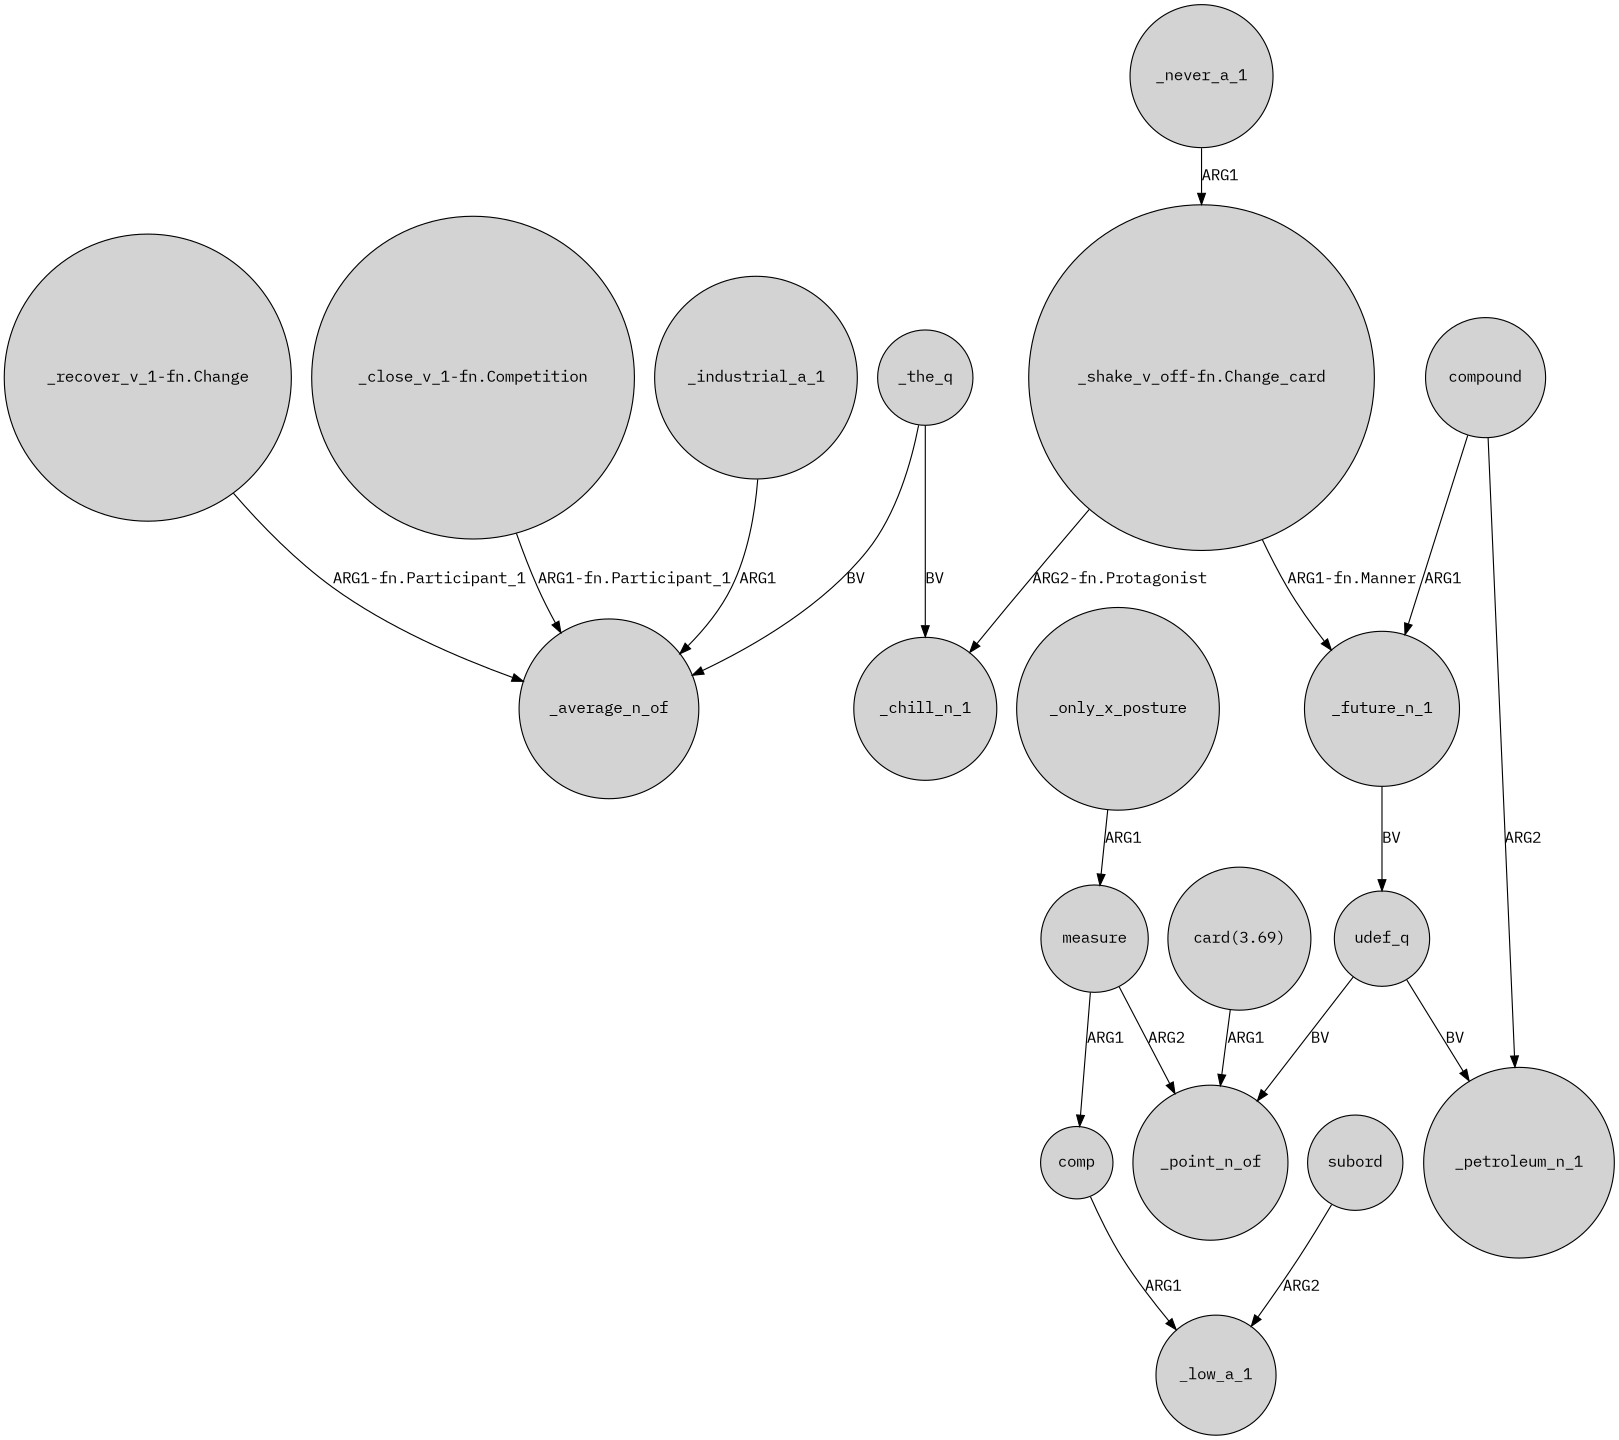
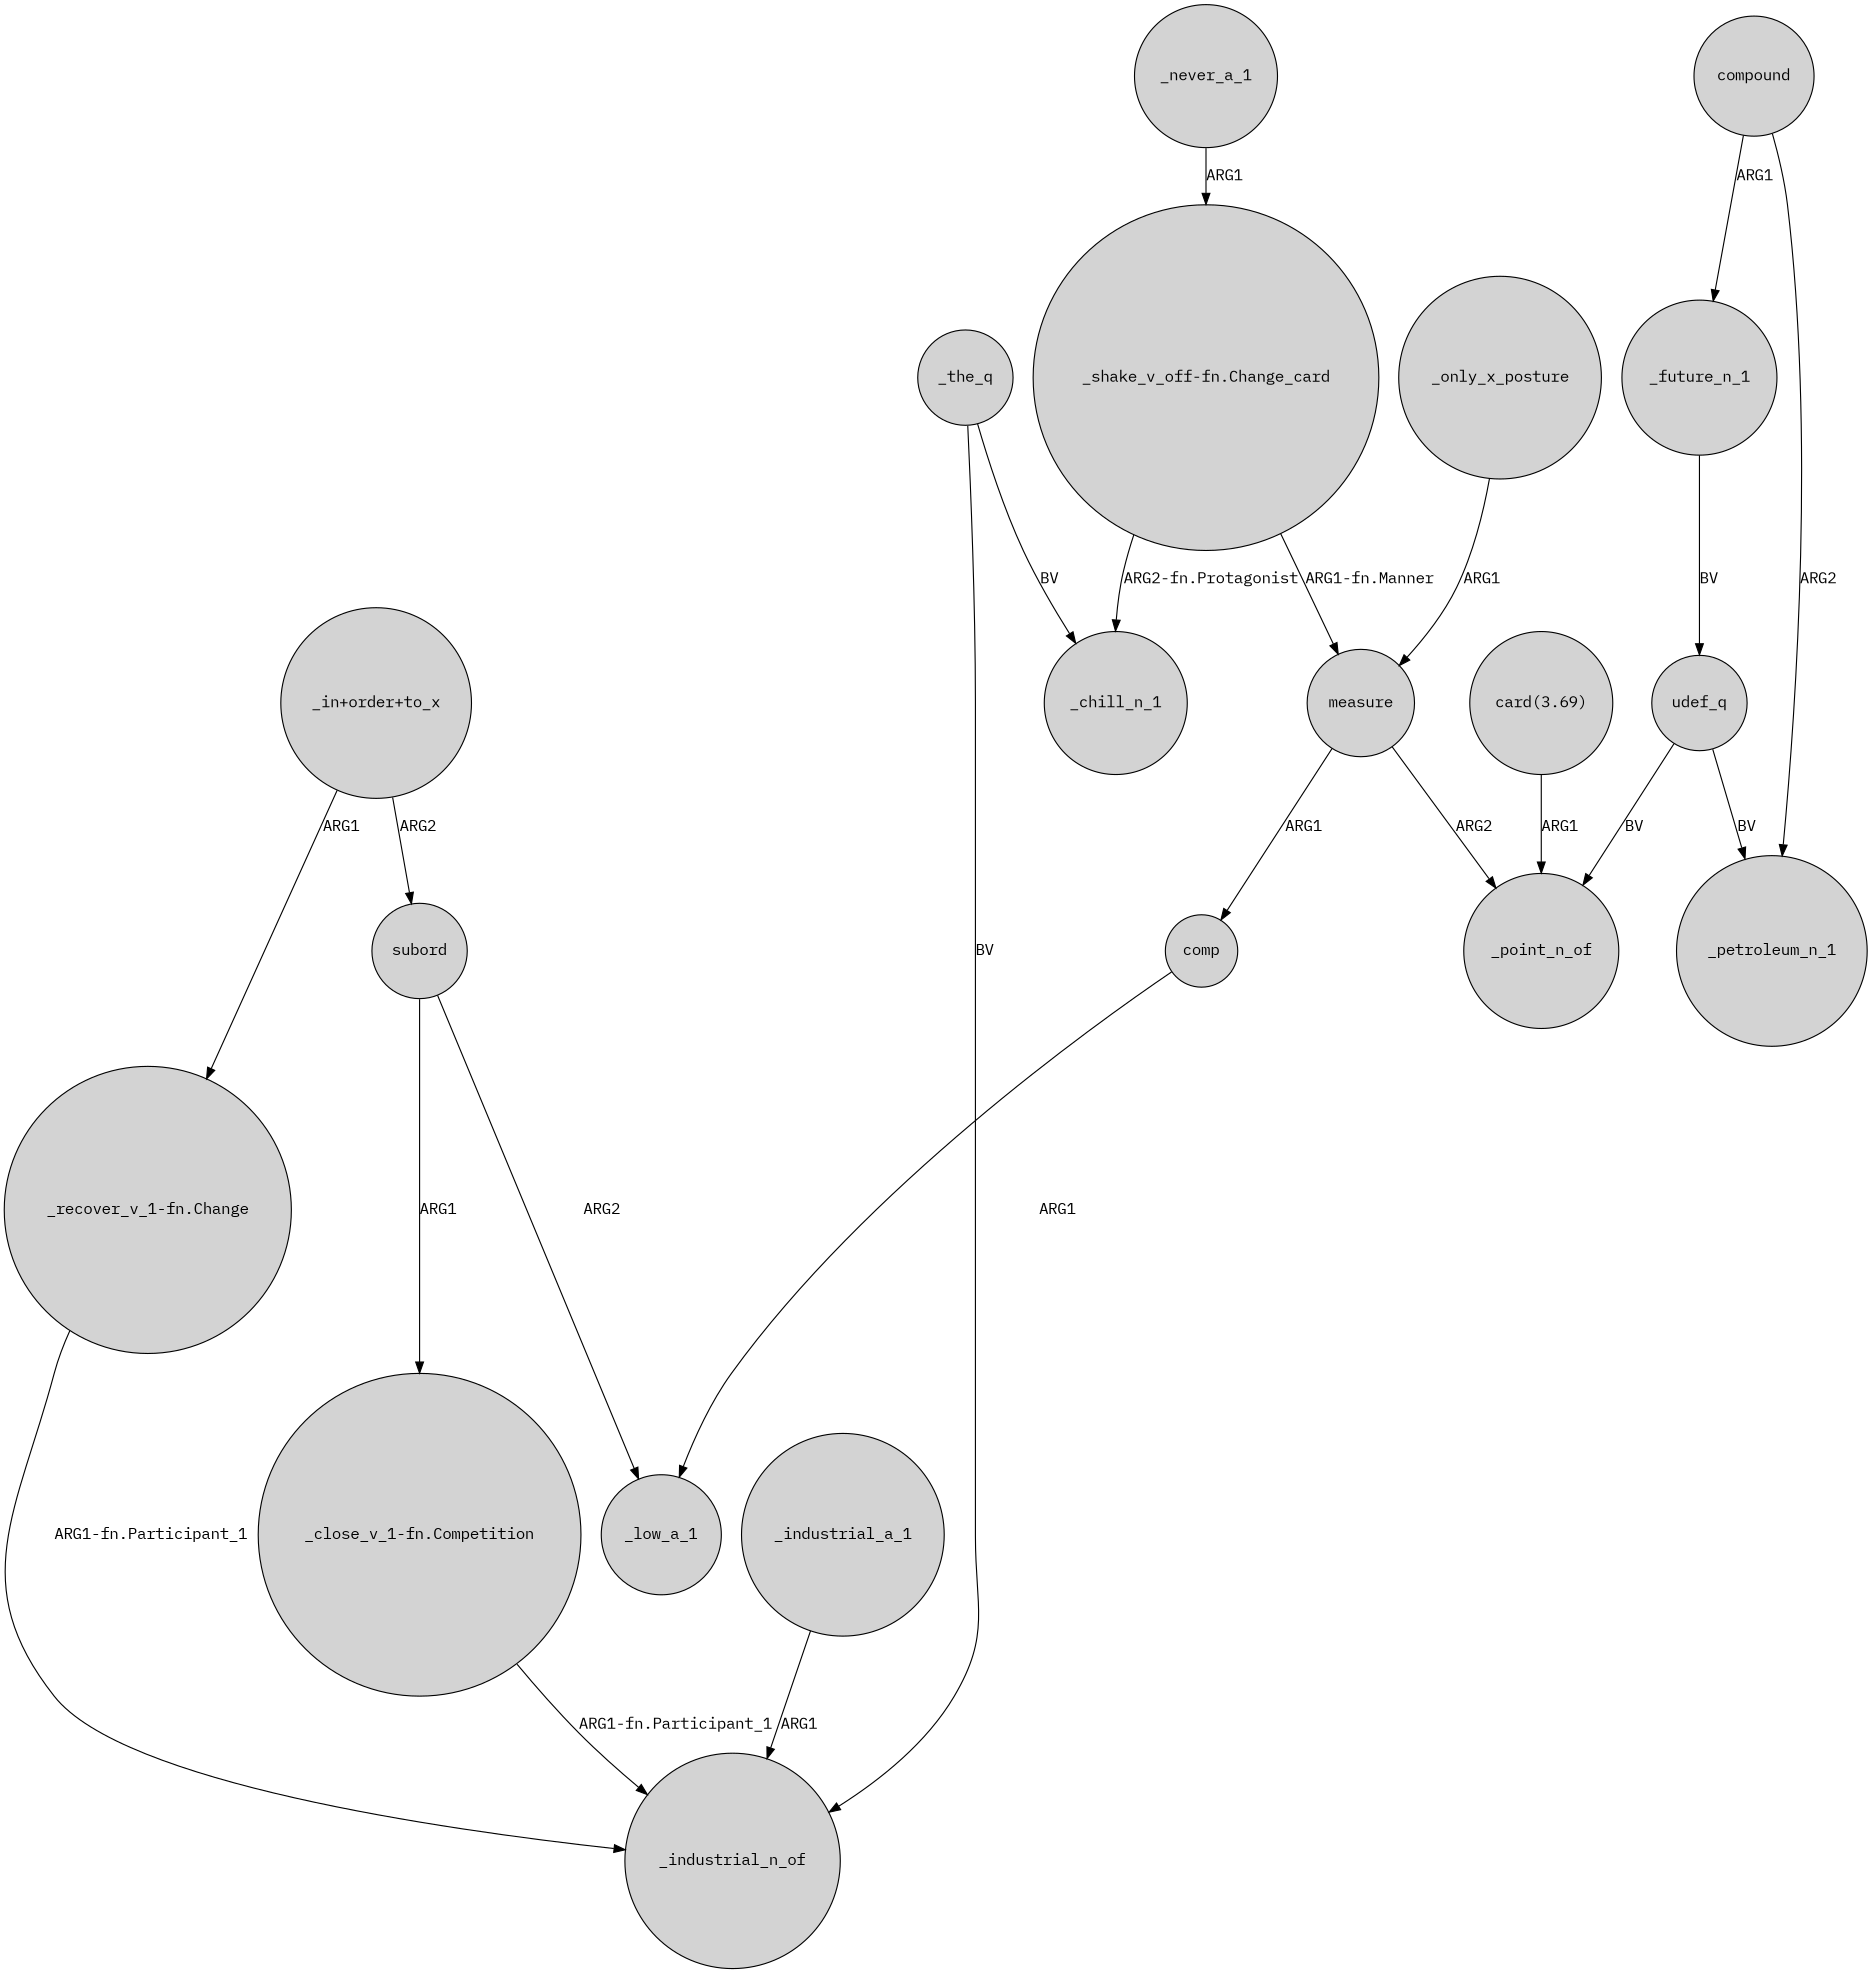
(1290, 592) -> (1307, 589)
none -> (376, 703)
(609, 709) -> (733, 1861)
none -> (420, 1181)
